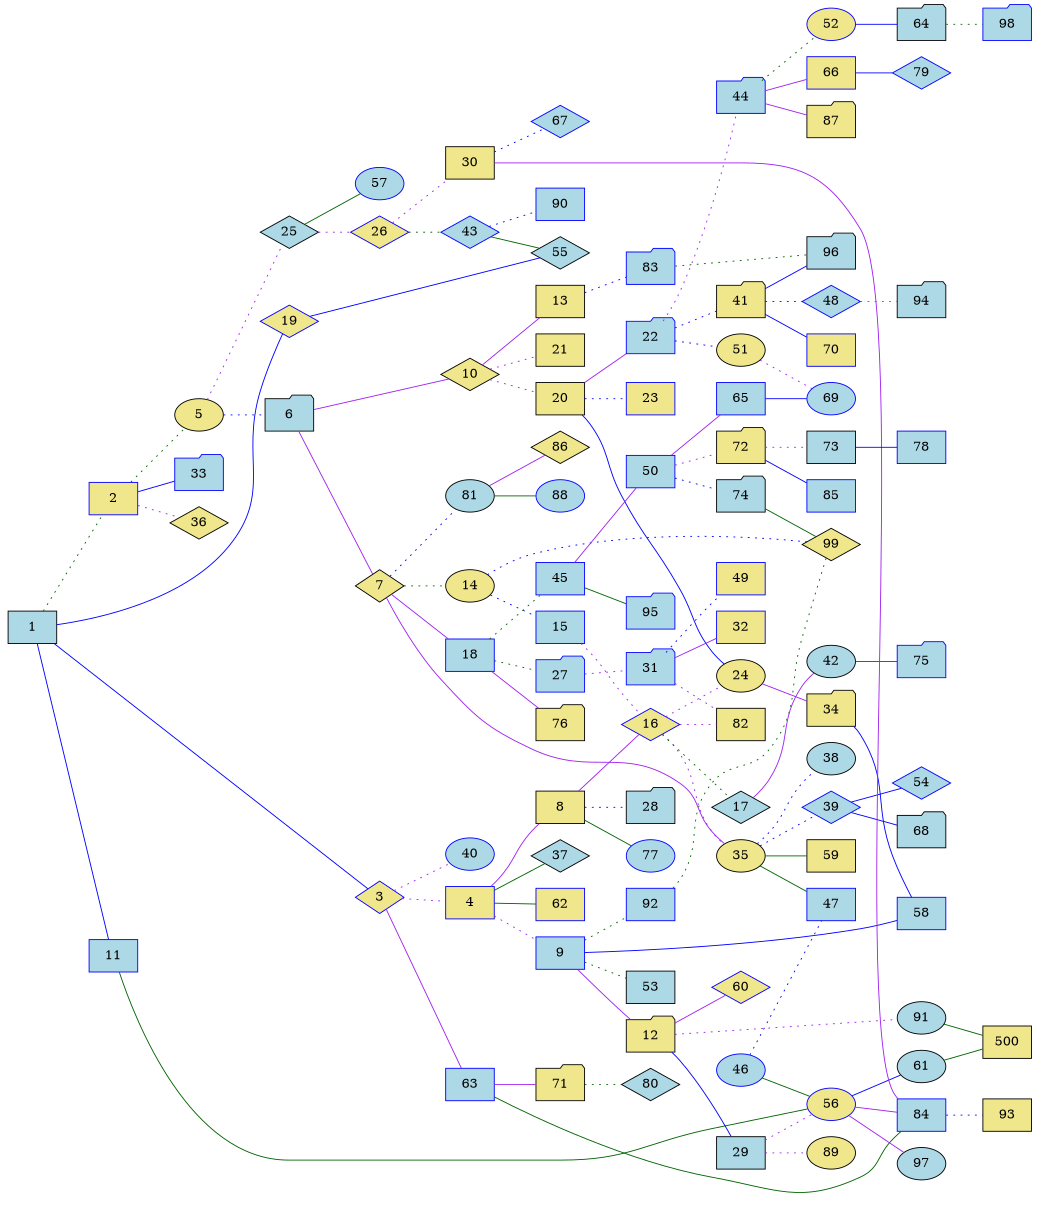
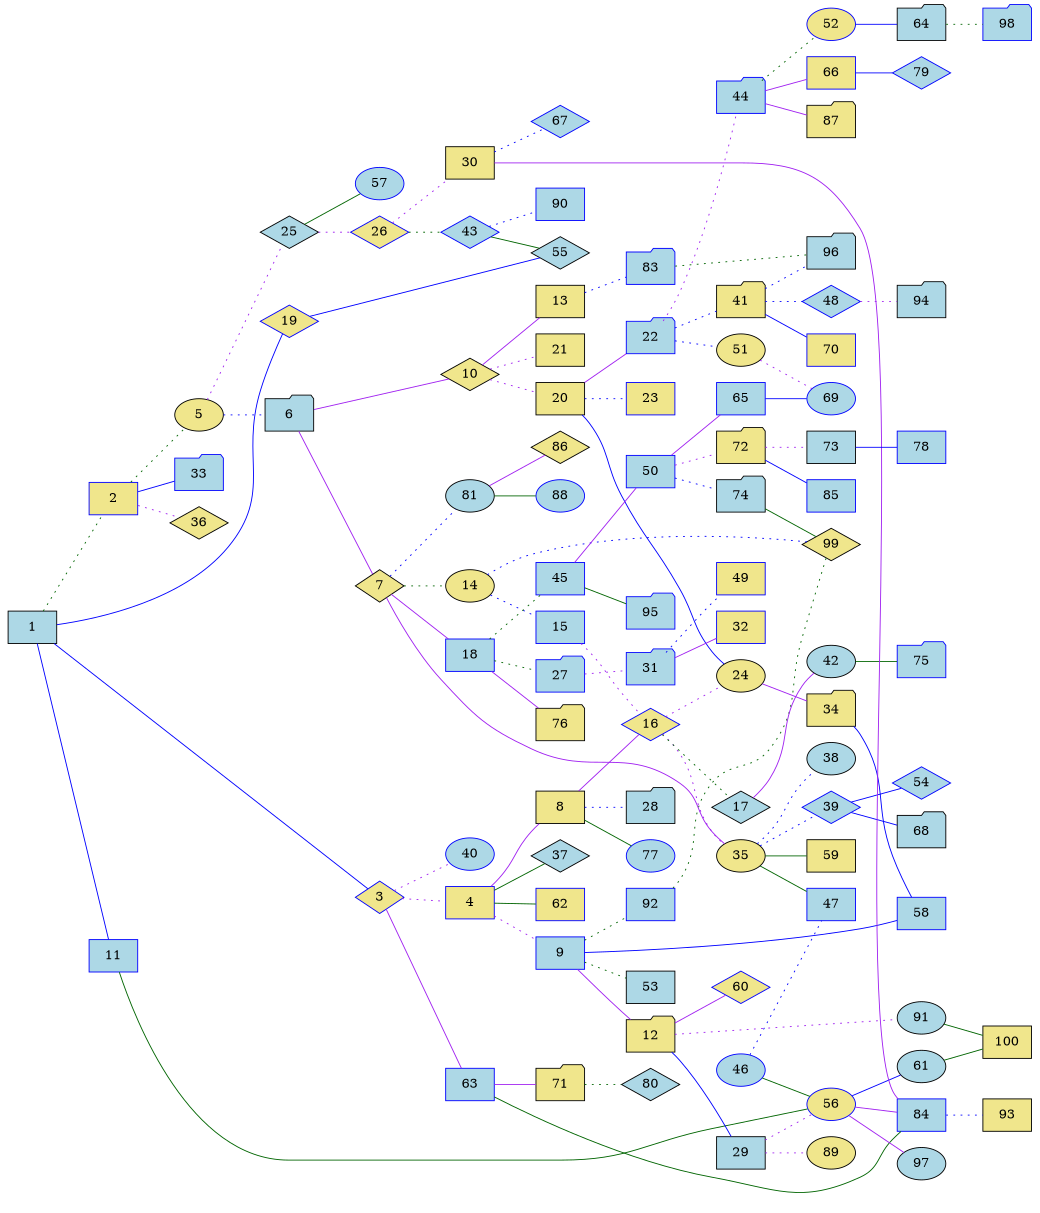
(786, 277) -> (786, 277)
(741, 725) -> none
(1007, 1042) -> (1007, 1042)
